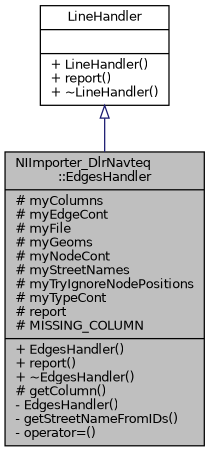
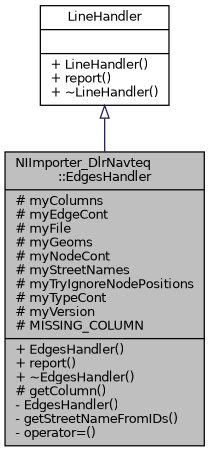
(41, 312) -> (55, 312)
